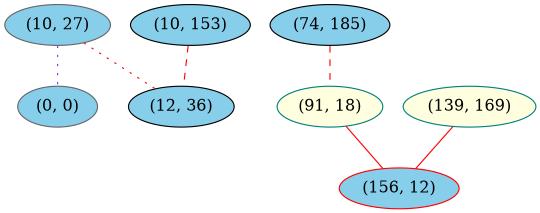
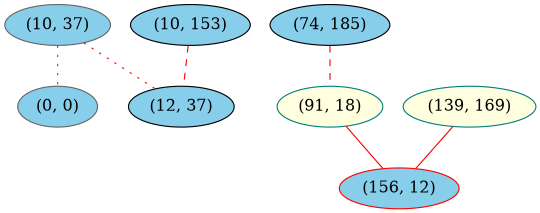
(58, 25) -> (58, 25)
(181, 107) -> (181, 107)
